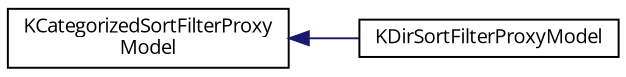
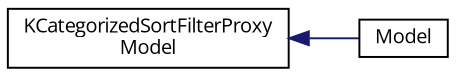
(489, 38) -> (404, 38)
